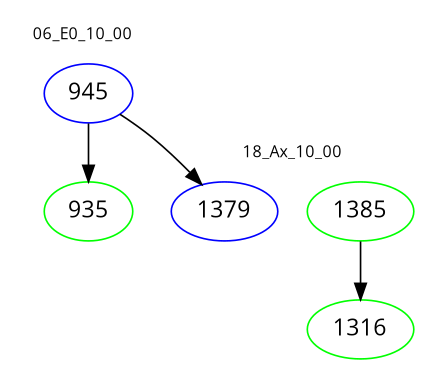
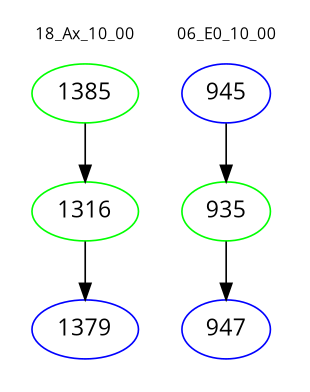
(170, 153) -> (85, 262)
none -> (226, 329)
